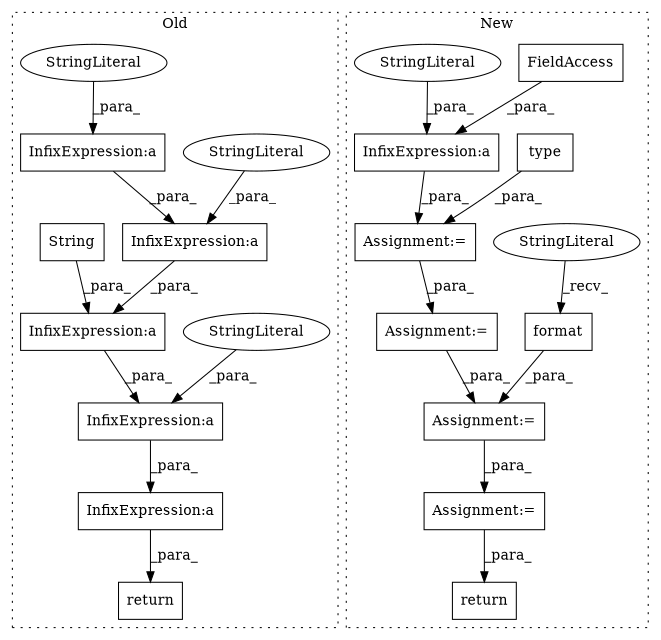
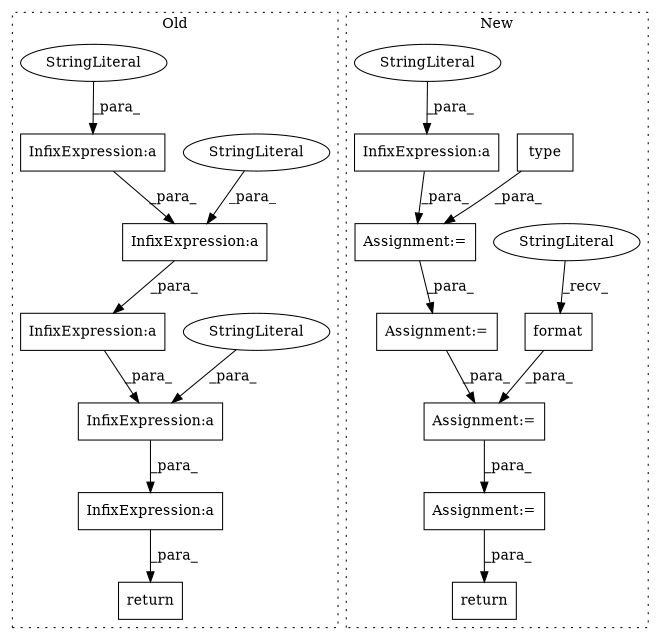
(571, 63) -> none
(72, 242) -> none
